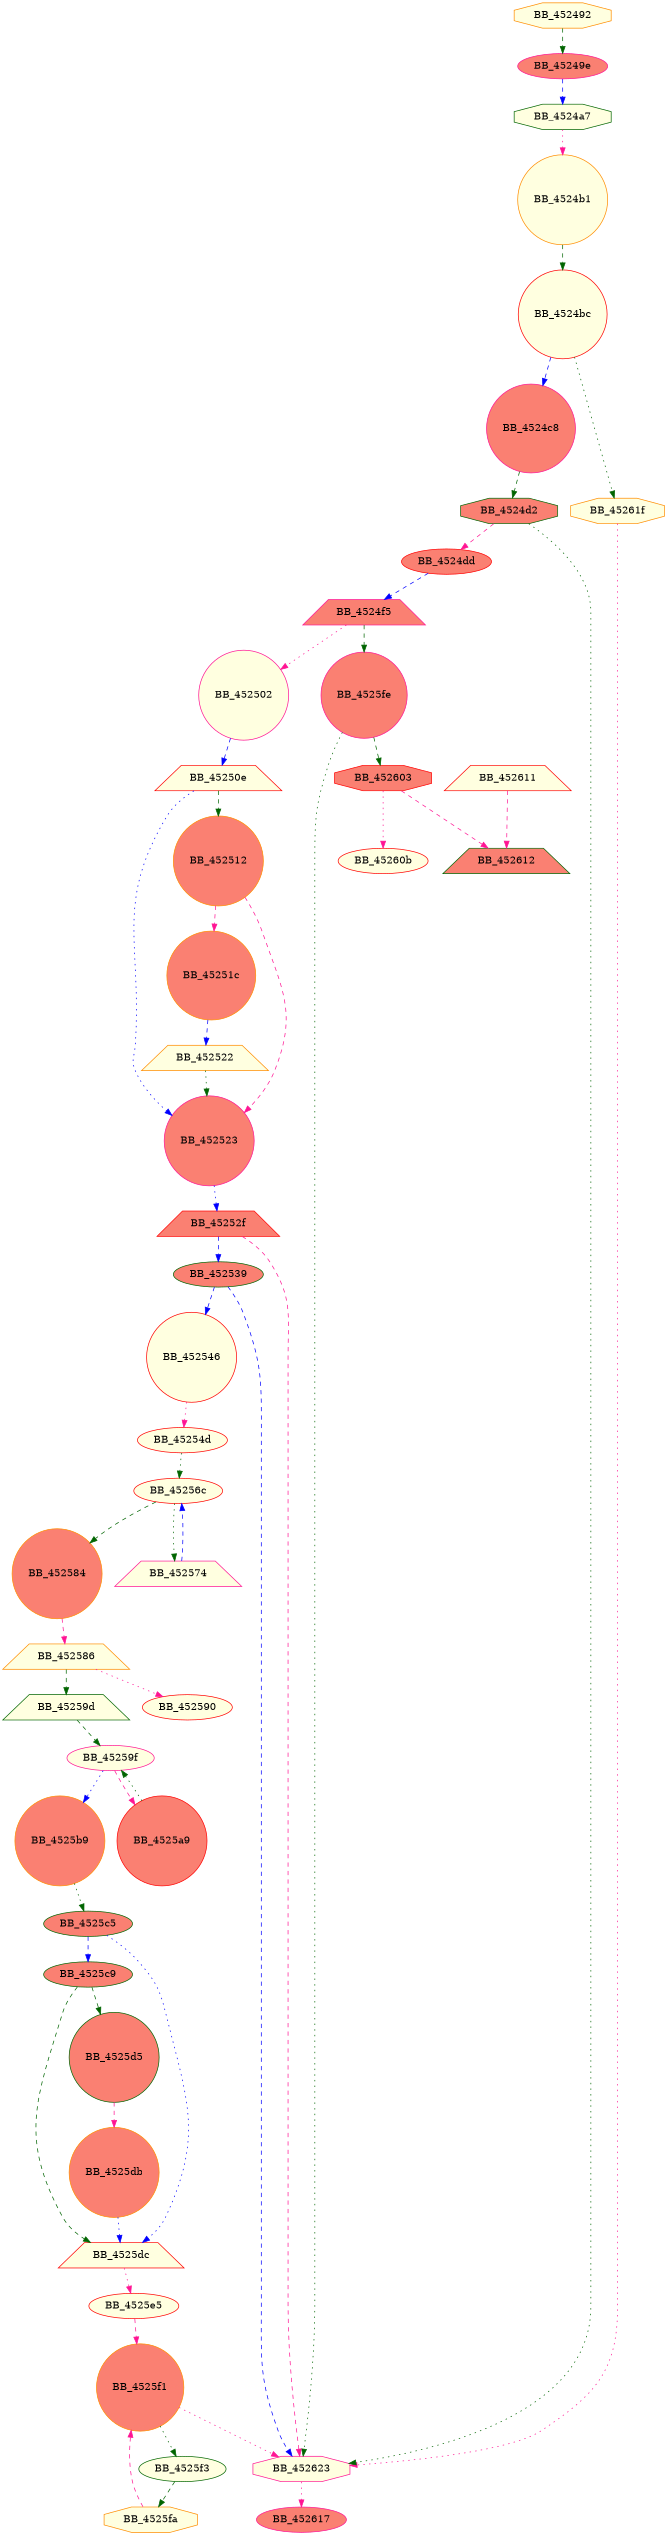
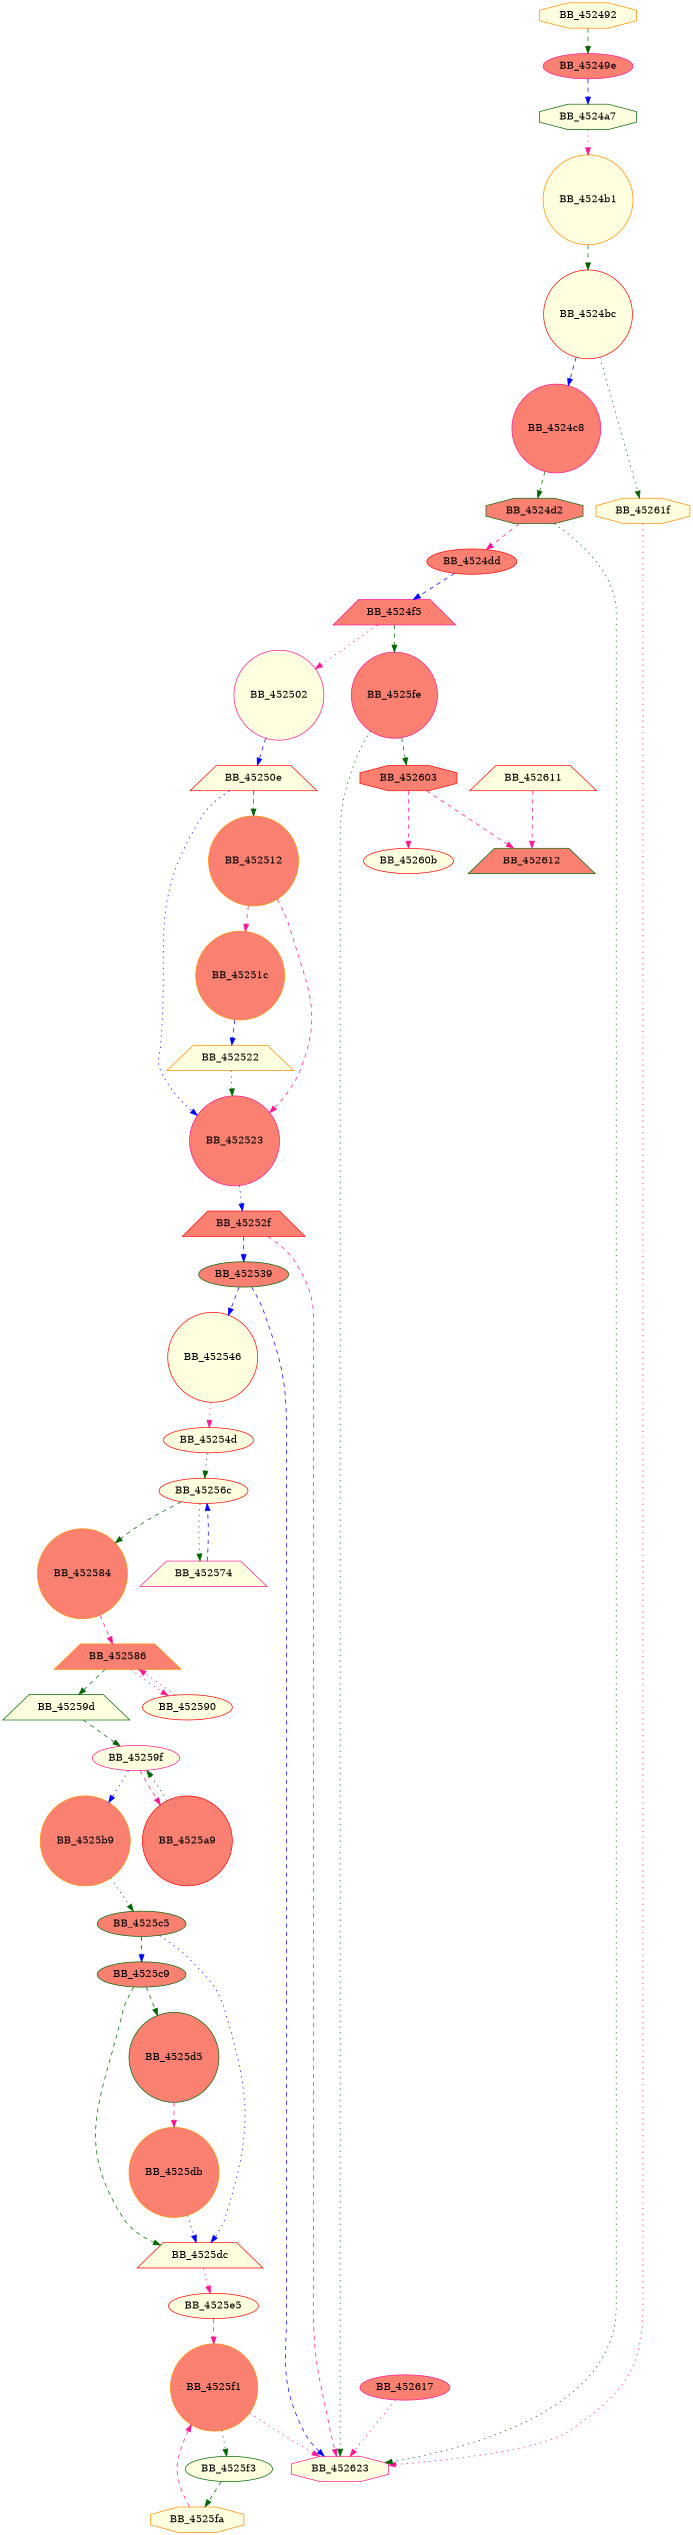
(383, 816) -> (408, 816)
(66, 1657) -> (118, 1657)
none -> (160, 1684)
(301, 2491) -> (375, 2425)
